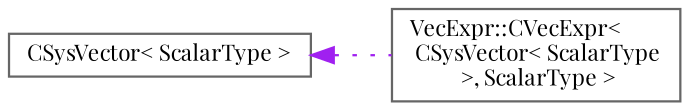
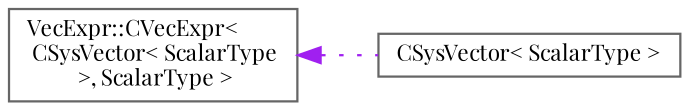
(363, 55) -> (350, 55)
